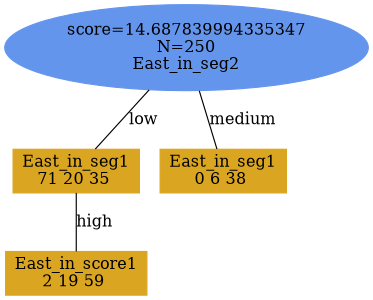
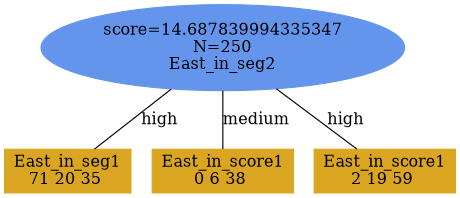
(143, 120) -> (160, 120)
(223, 171) -> (223, 171)
(76, 222) -> (317, 119)
